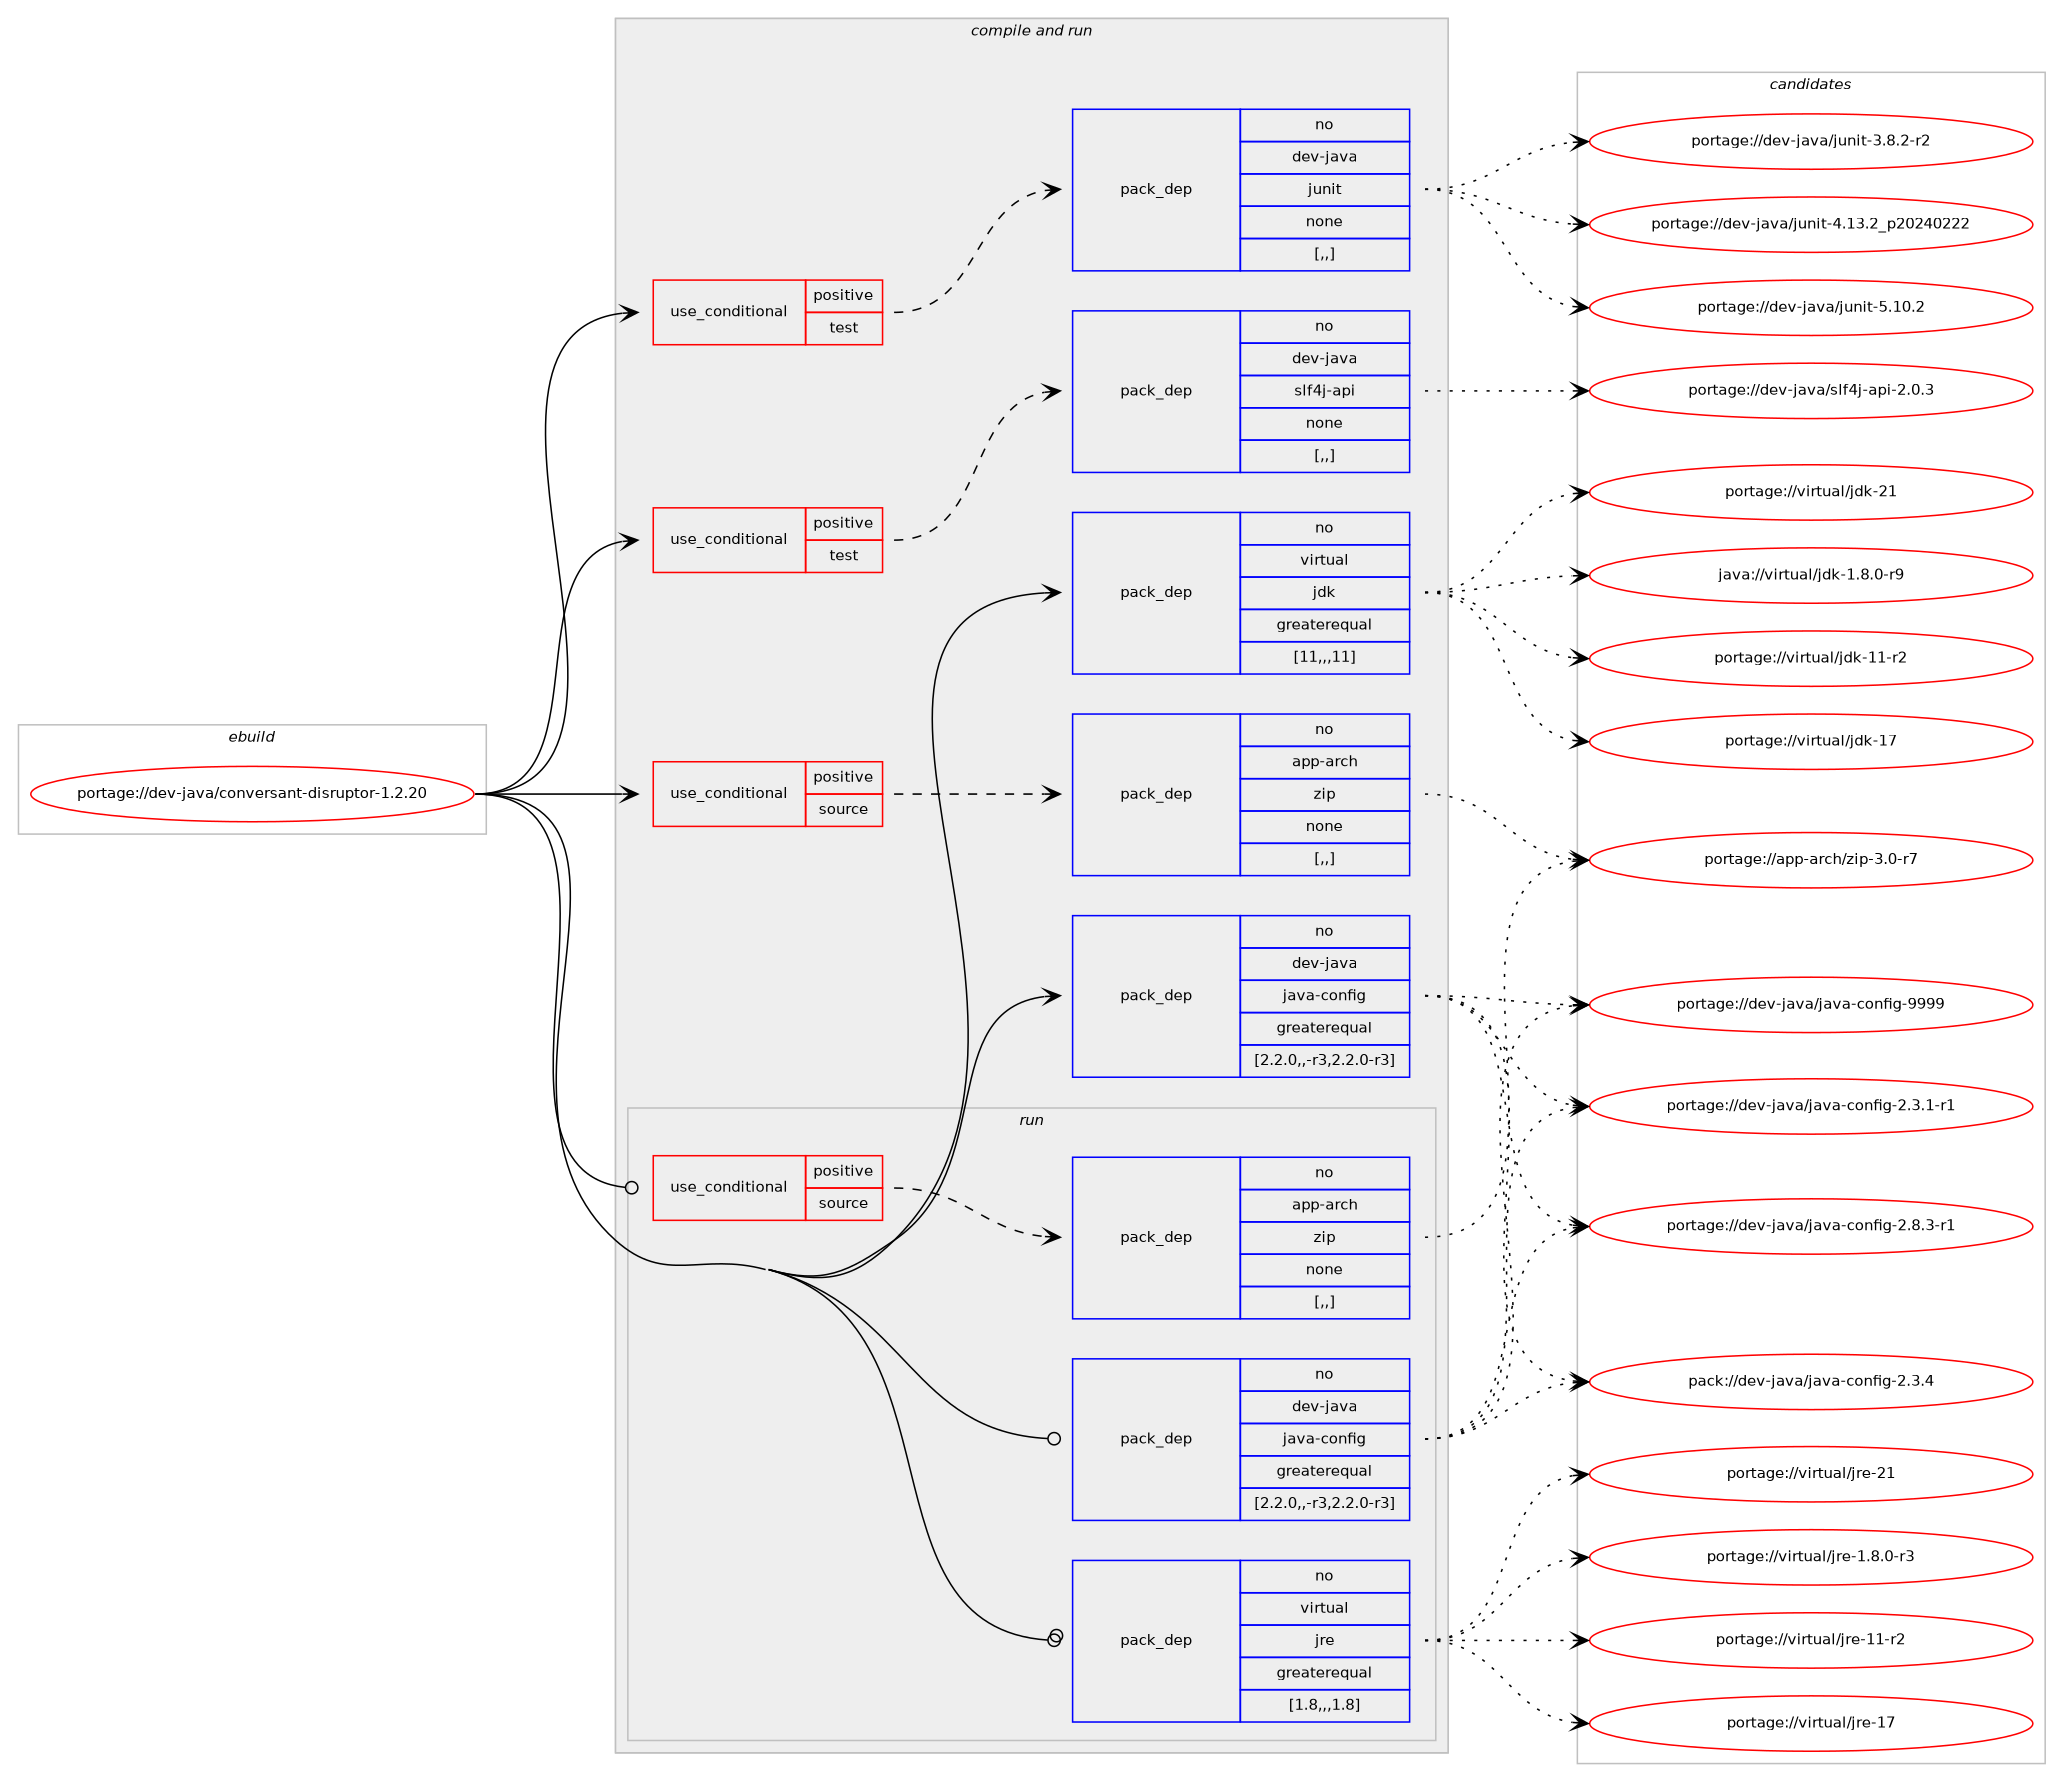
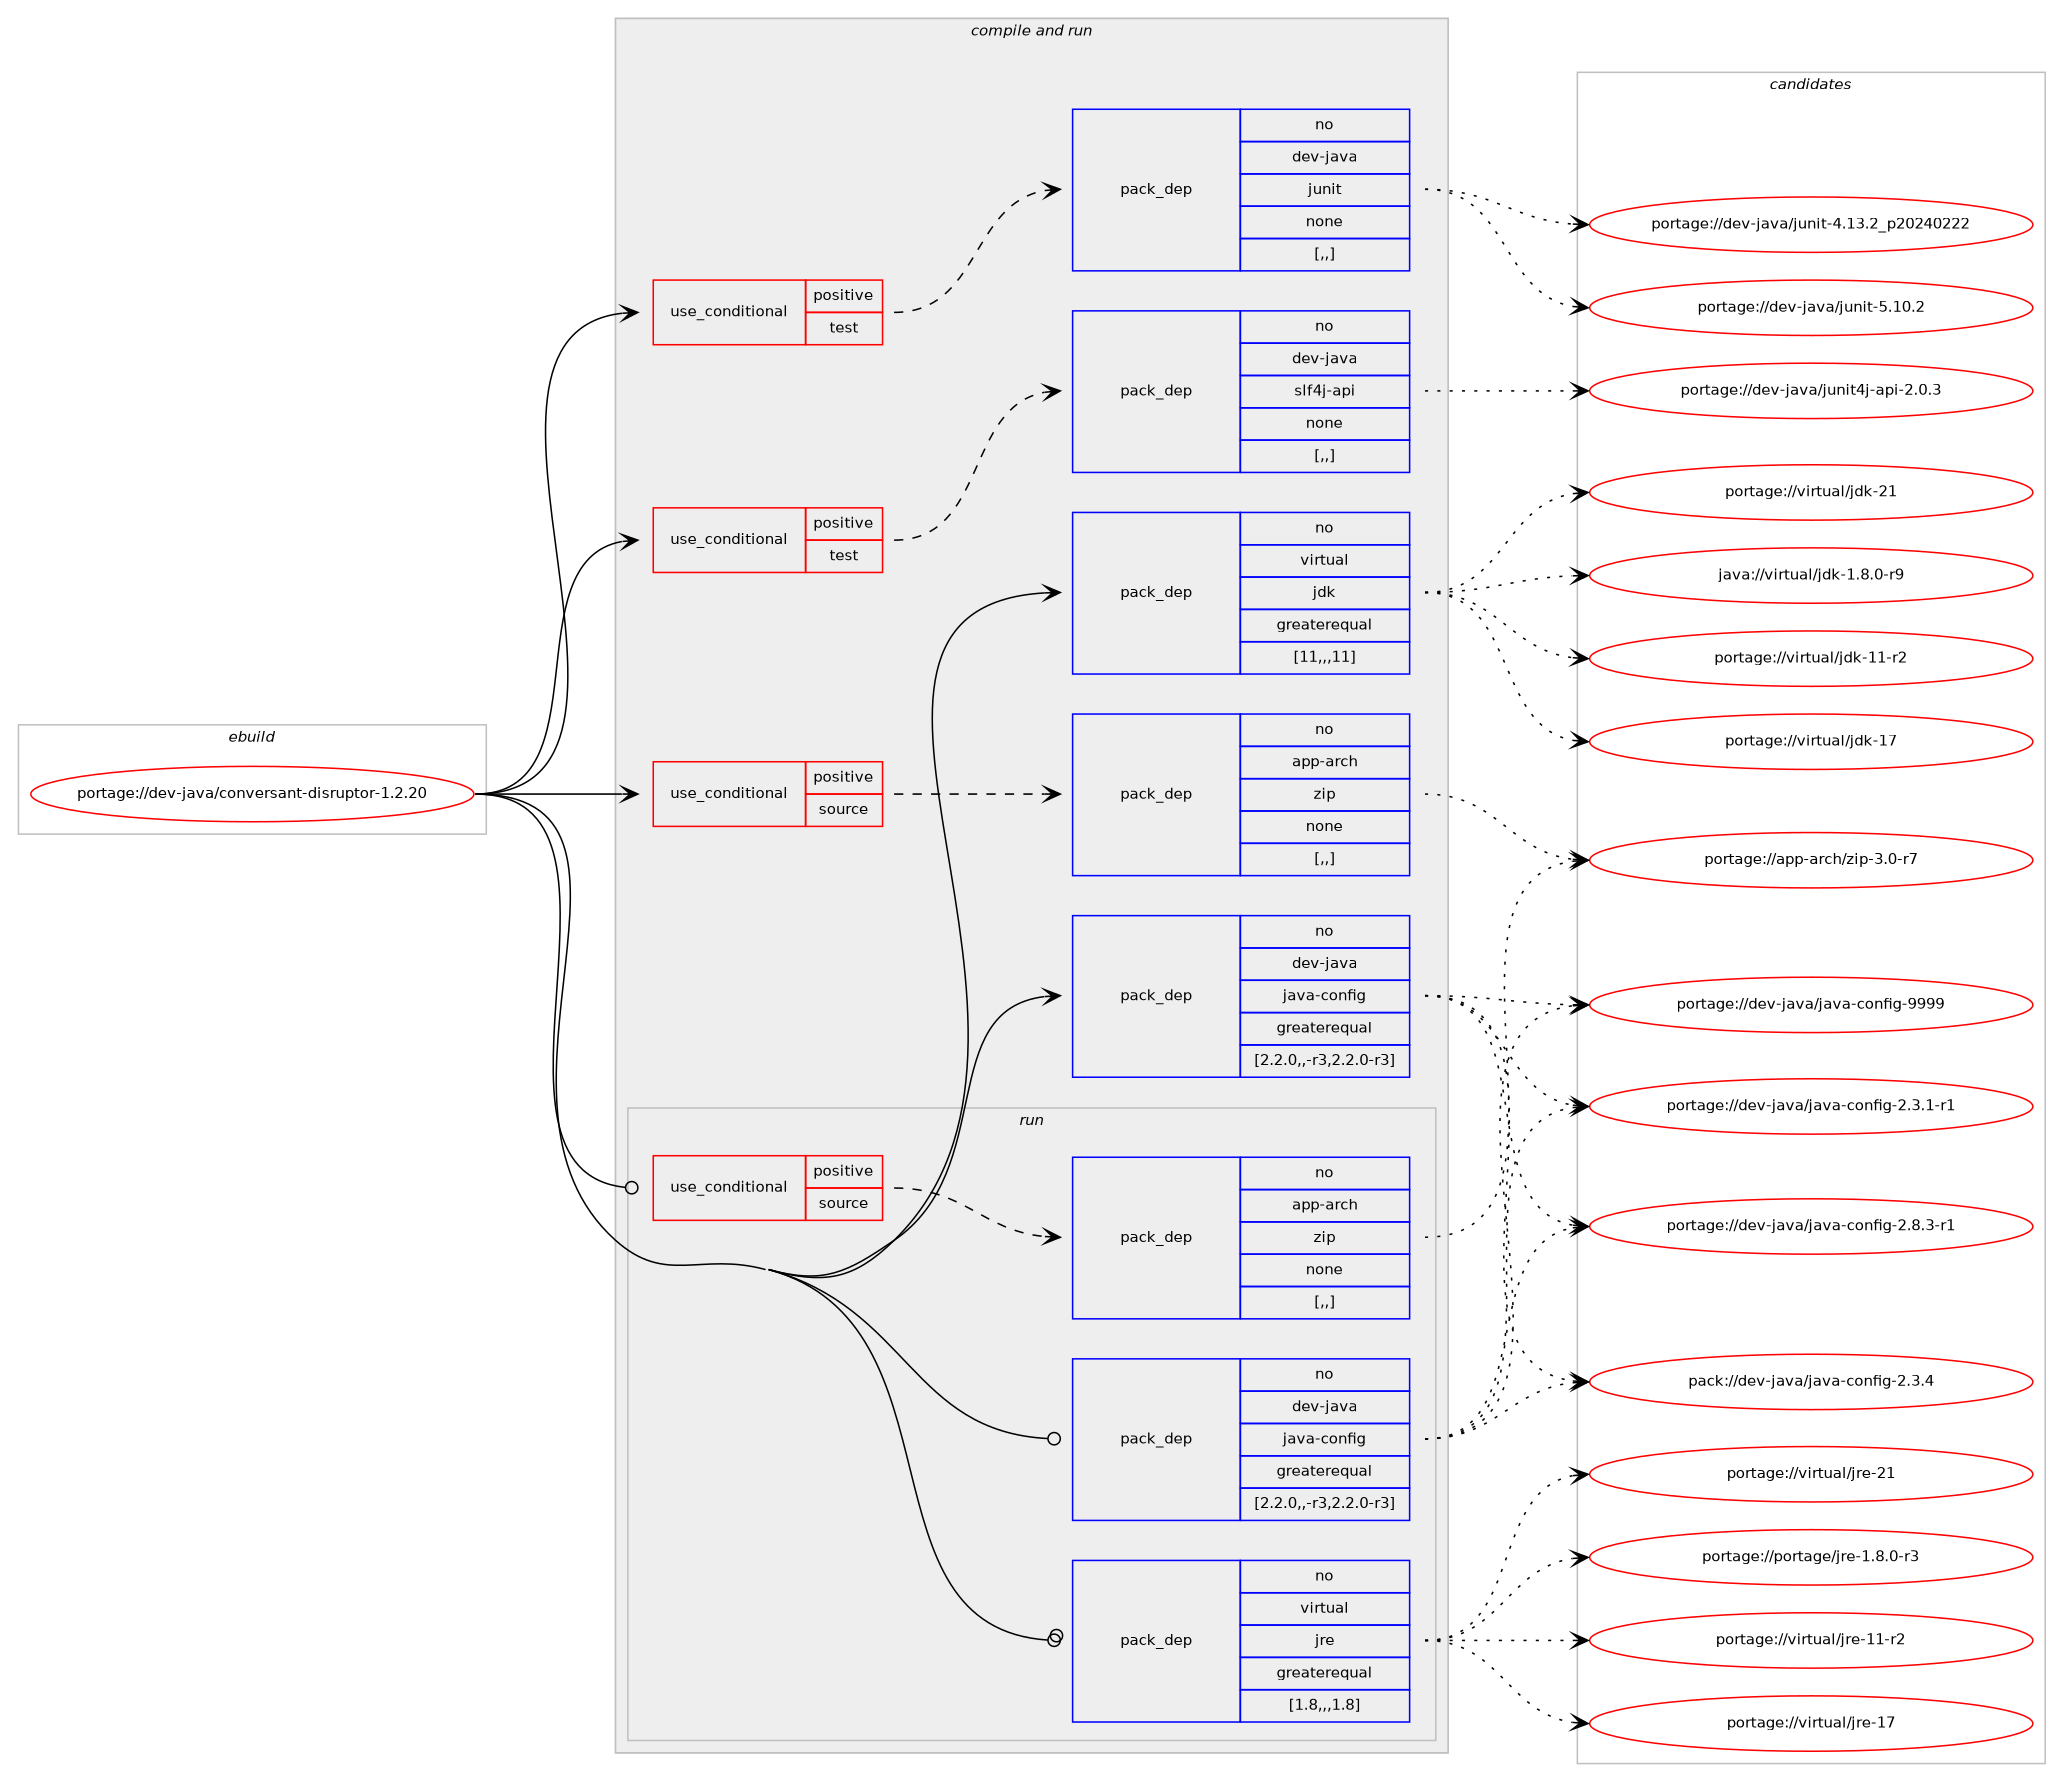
(1811, 142) -> none
(1811, 391) -> (1811, 391)
(1811, 1557) -> (1811, 1557)
